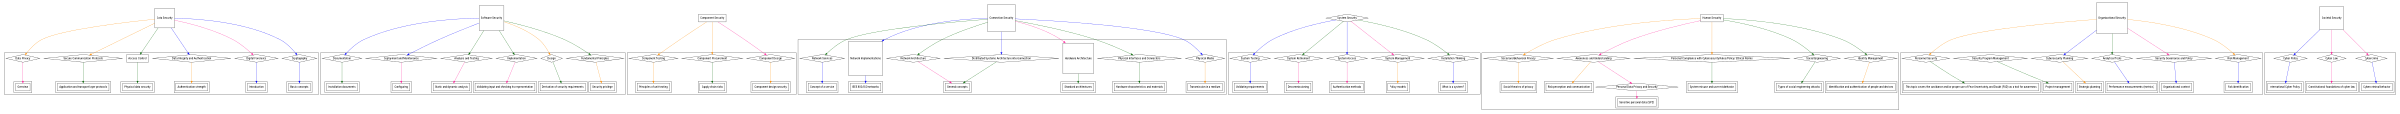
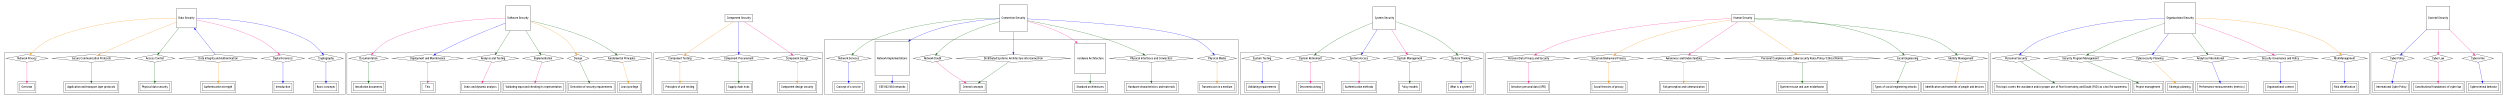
(1347, 18) -> (1384, 18)
(409, 25) -> (436, 25)
(2011, 28) -> (2090, 26)
(1293, 31) -> none
(712, 37) -> (739, 37)
none -> (2126, 37)
(180, 40) -> (206, 42)
(23, 58) -> (27, 58)
(138, 58) -> (155, 58)
(913, 58) -> (933, 58)
(1453, 58) -> (1461, 58)
(2112, 58) -> (2211, 58)
(1398, 72) -> (1410, 72)
(1614, 72) -> (1632, 28)
(401, 87) -> (428, 87)
(603, 87) -> (630, 87)
(1861, 87) -> (1955, 87)
